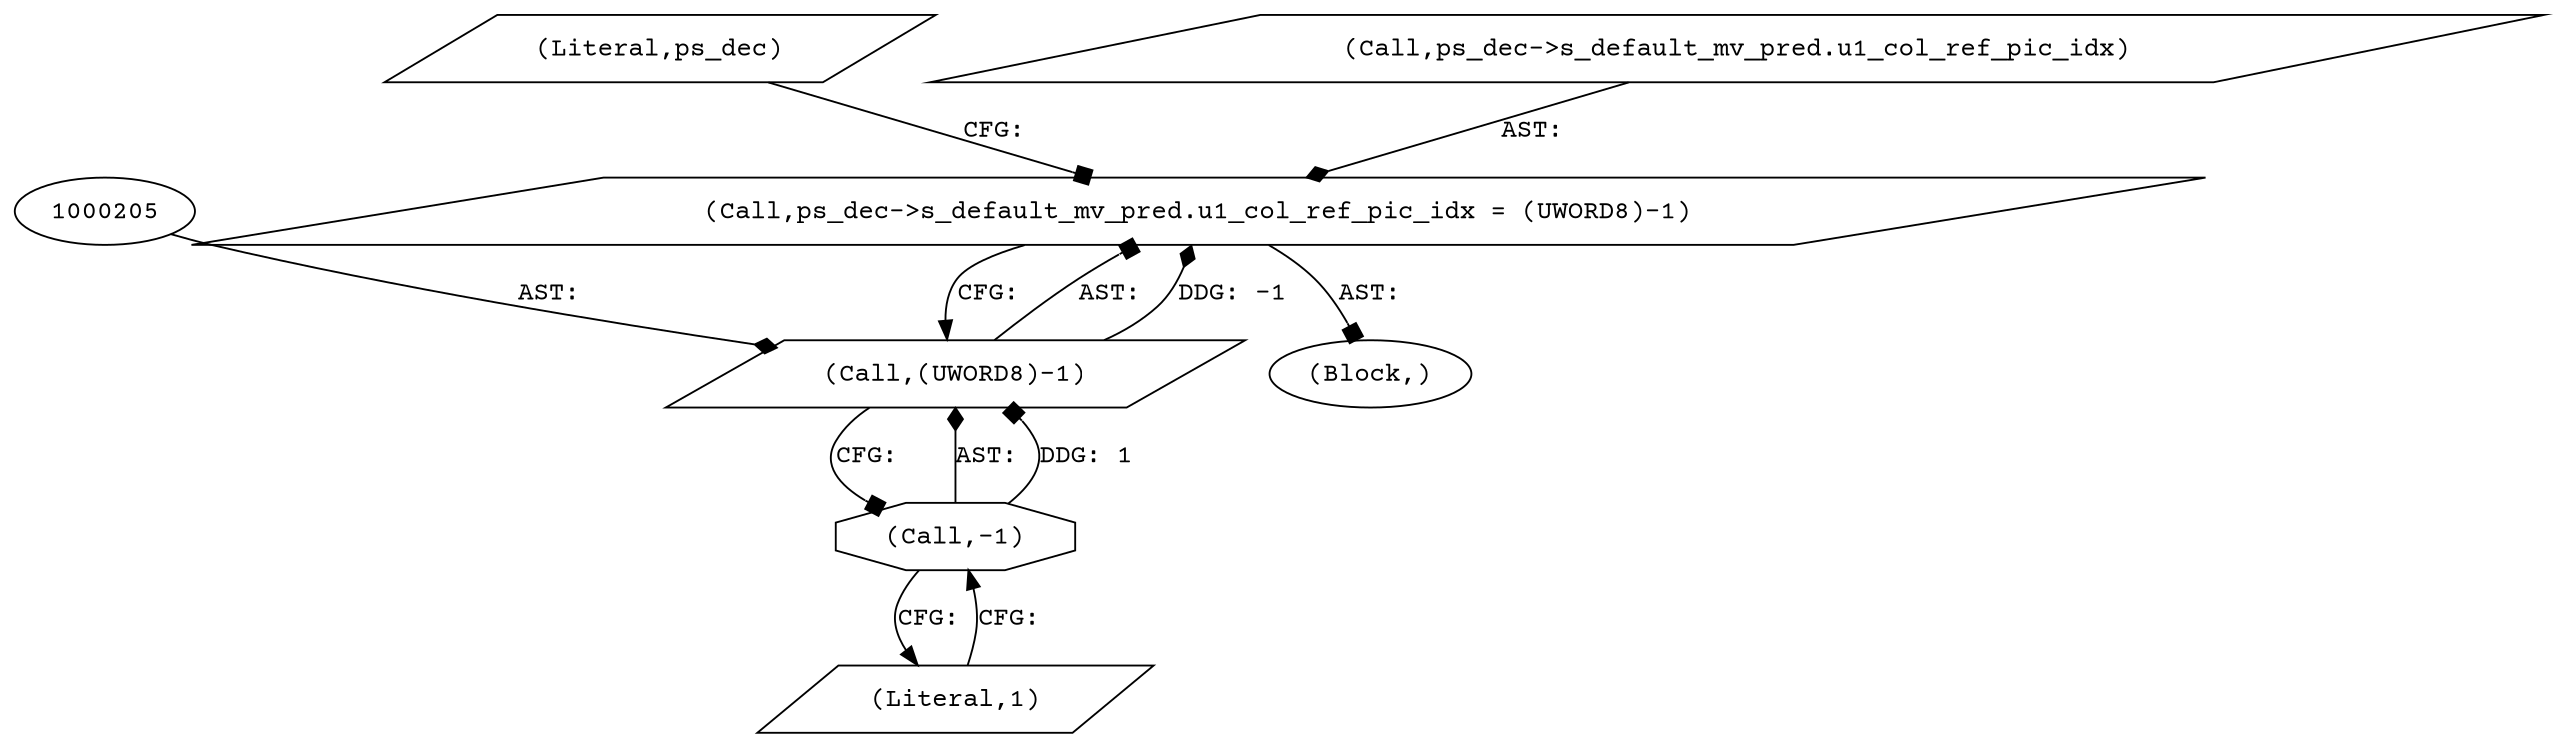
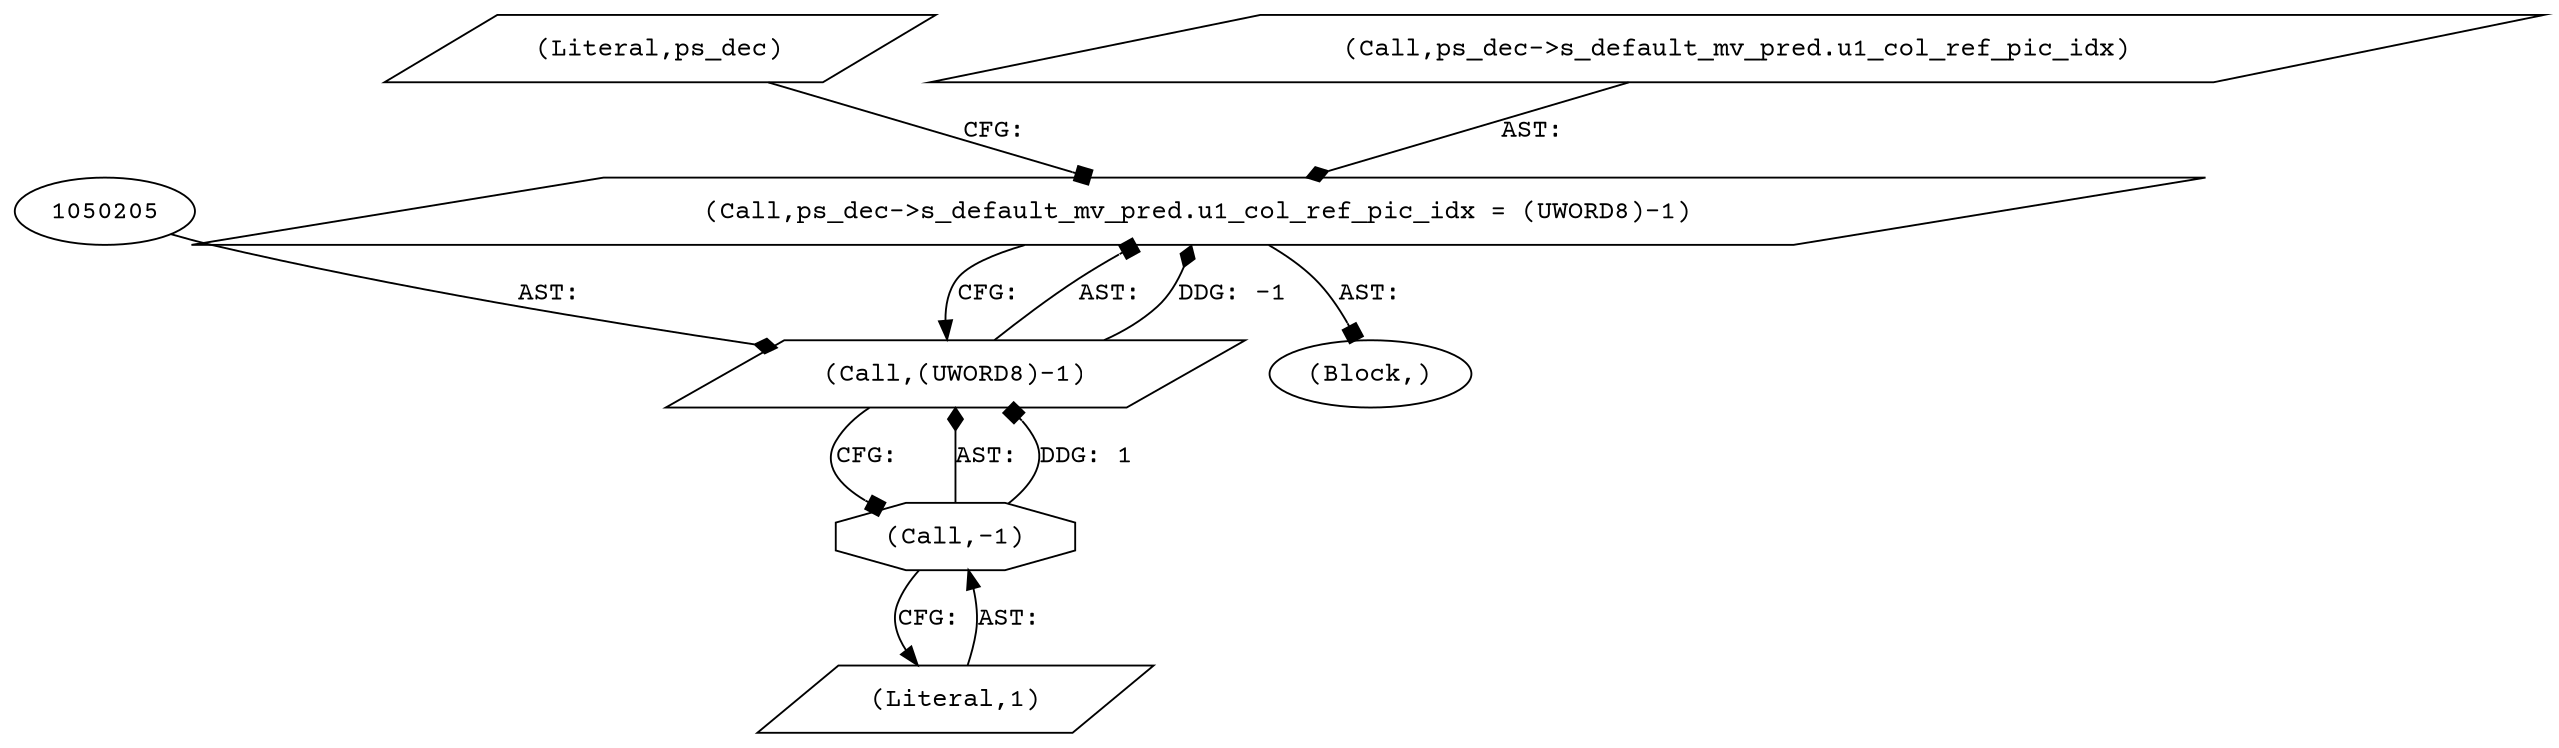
(105, 211) -> (105, 211)
(1017, 618) -> (1017, 618)
